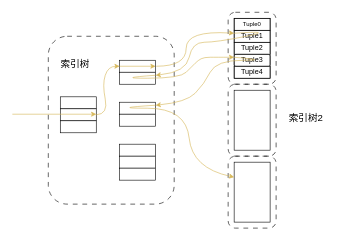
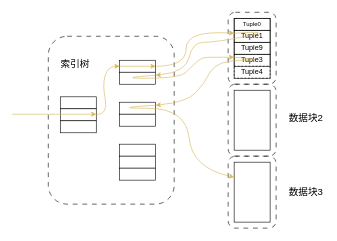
(252, 48) -> (252, 48)
(252, 60) -> (252, 60)
(252, 72) -> (252, 72)
(306, 117) -> (306, 117)
none -> (306, 192)
